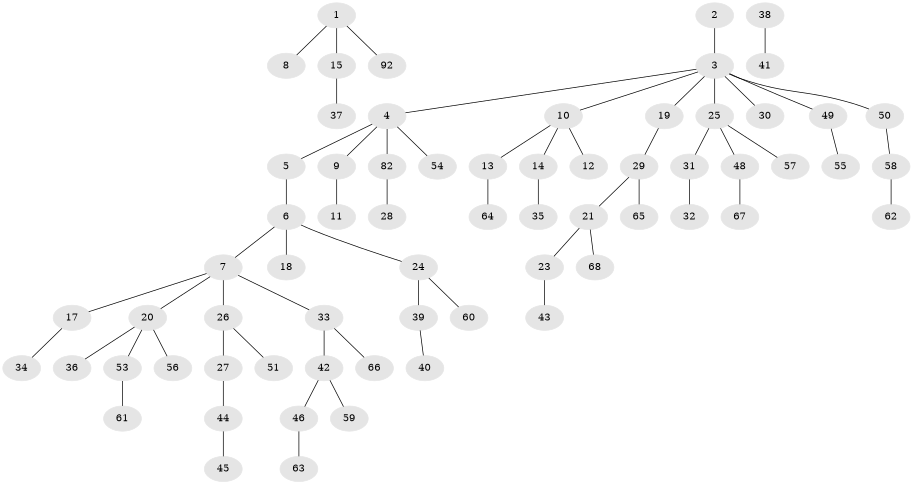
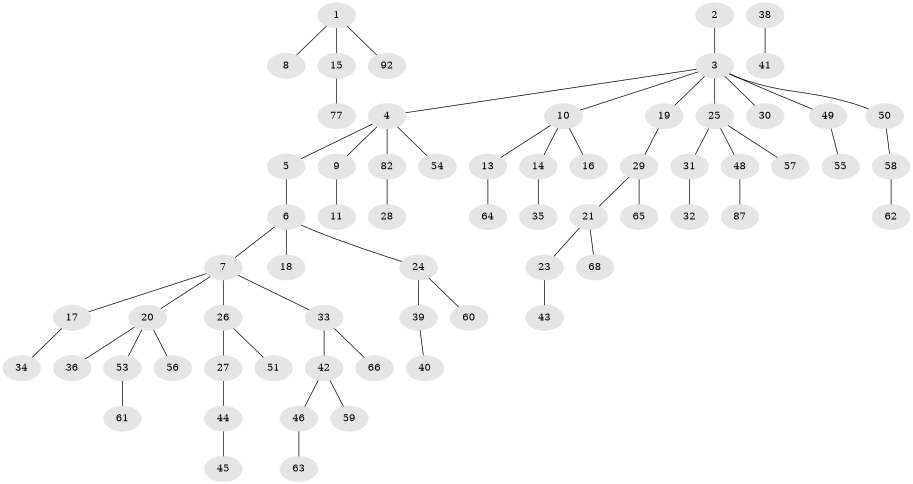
(337, 116) -> (337, 116)
(589, 167) -> (589, 167)
(740, 217) -> (740, 217)
